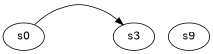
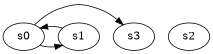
none -> (79, 37)
(189, 37) -> (189, 37)
